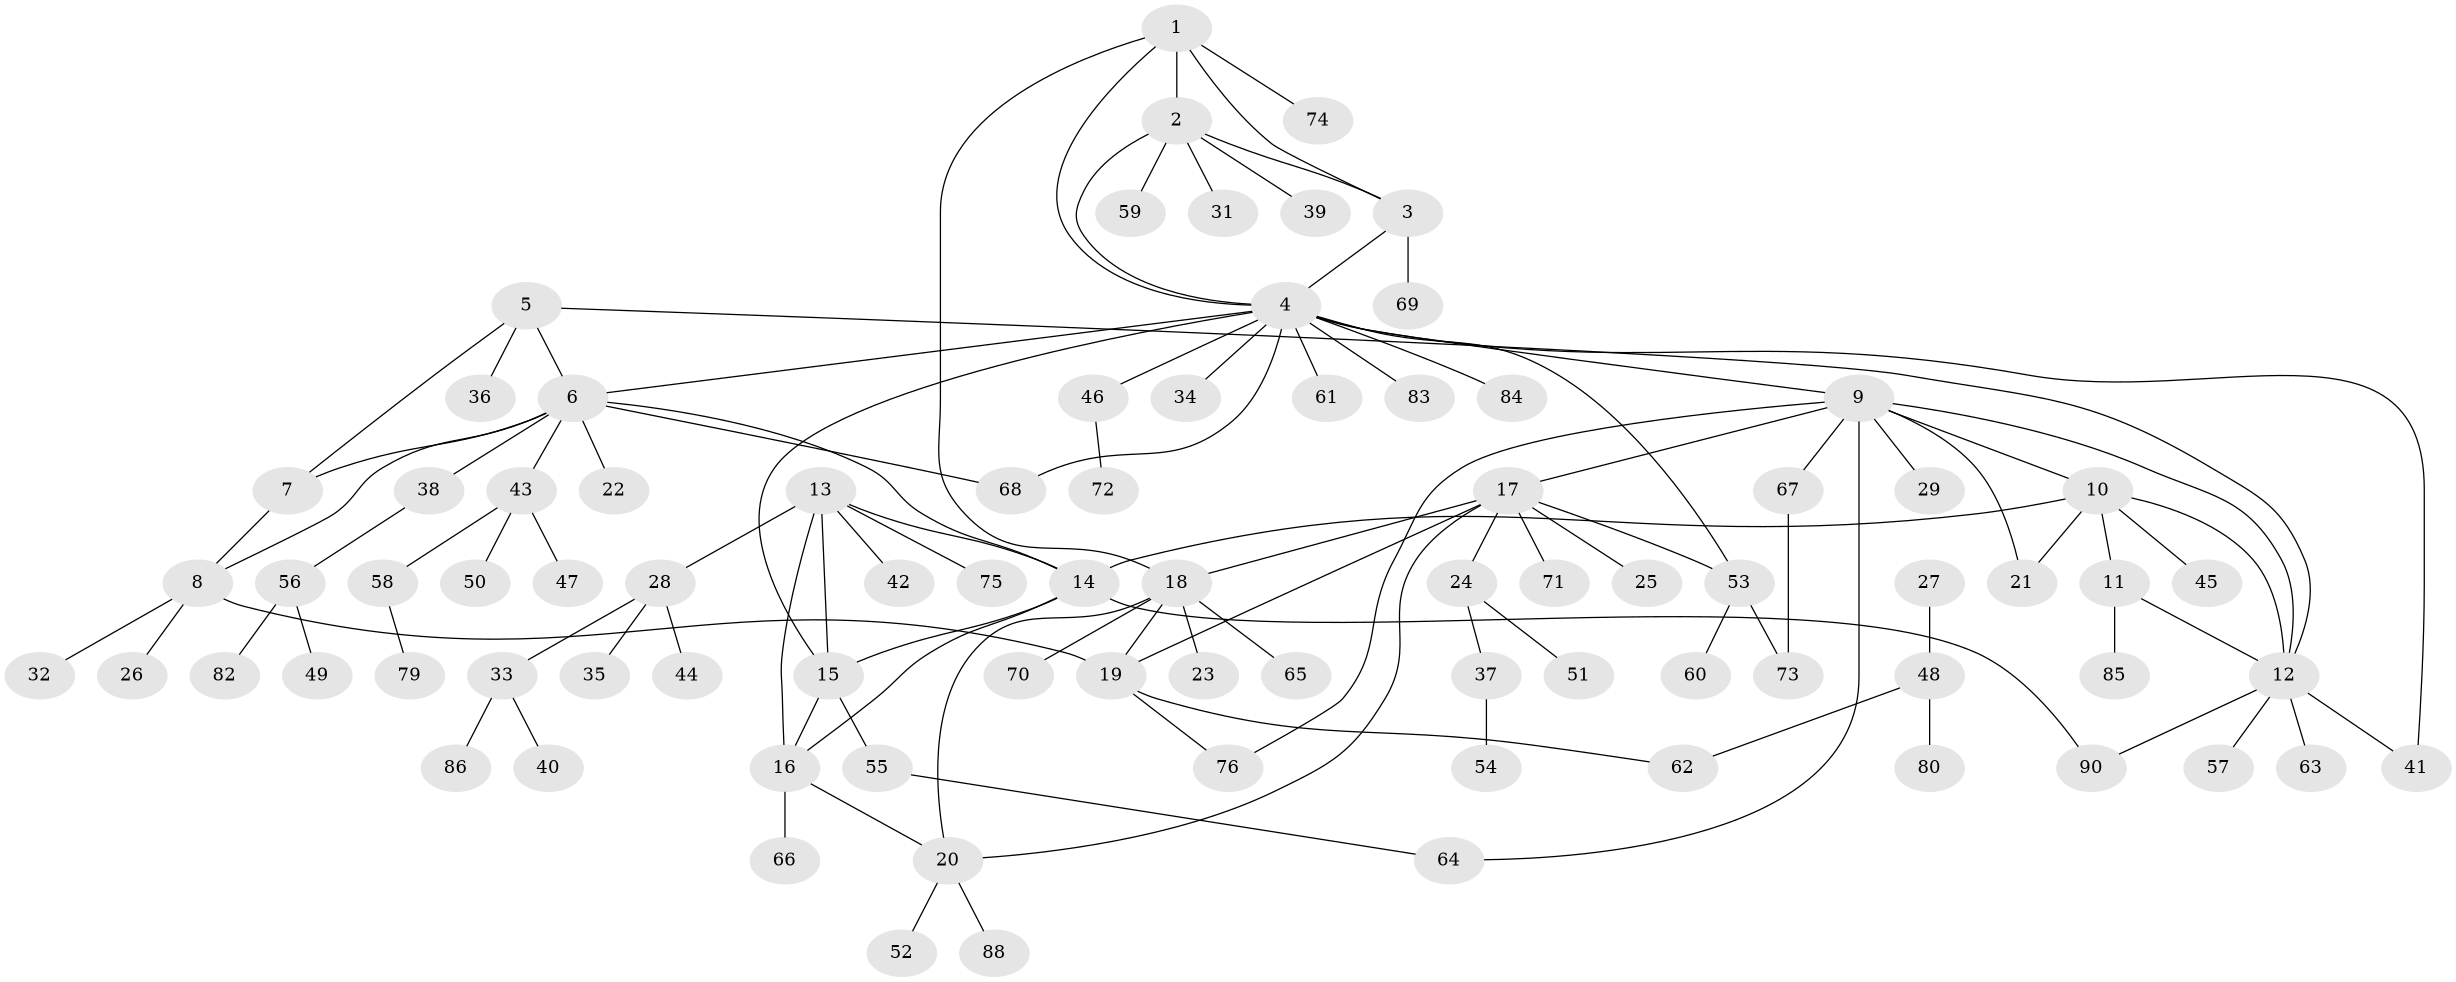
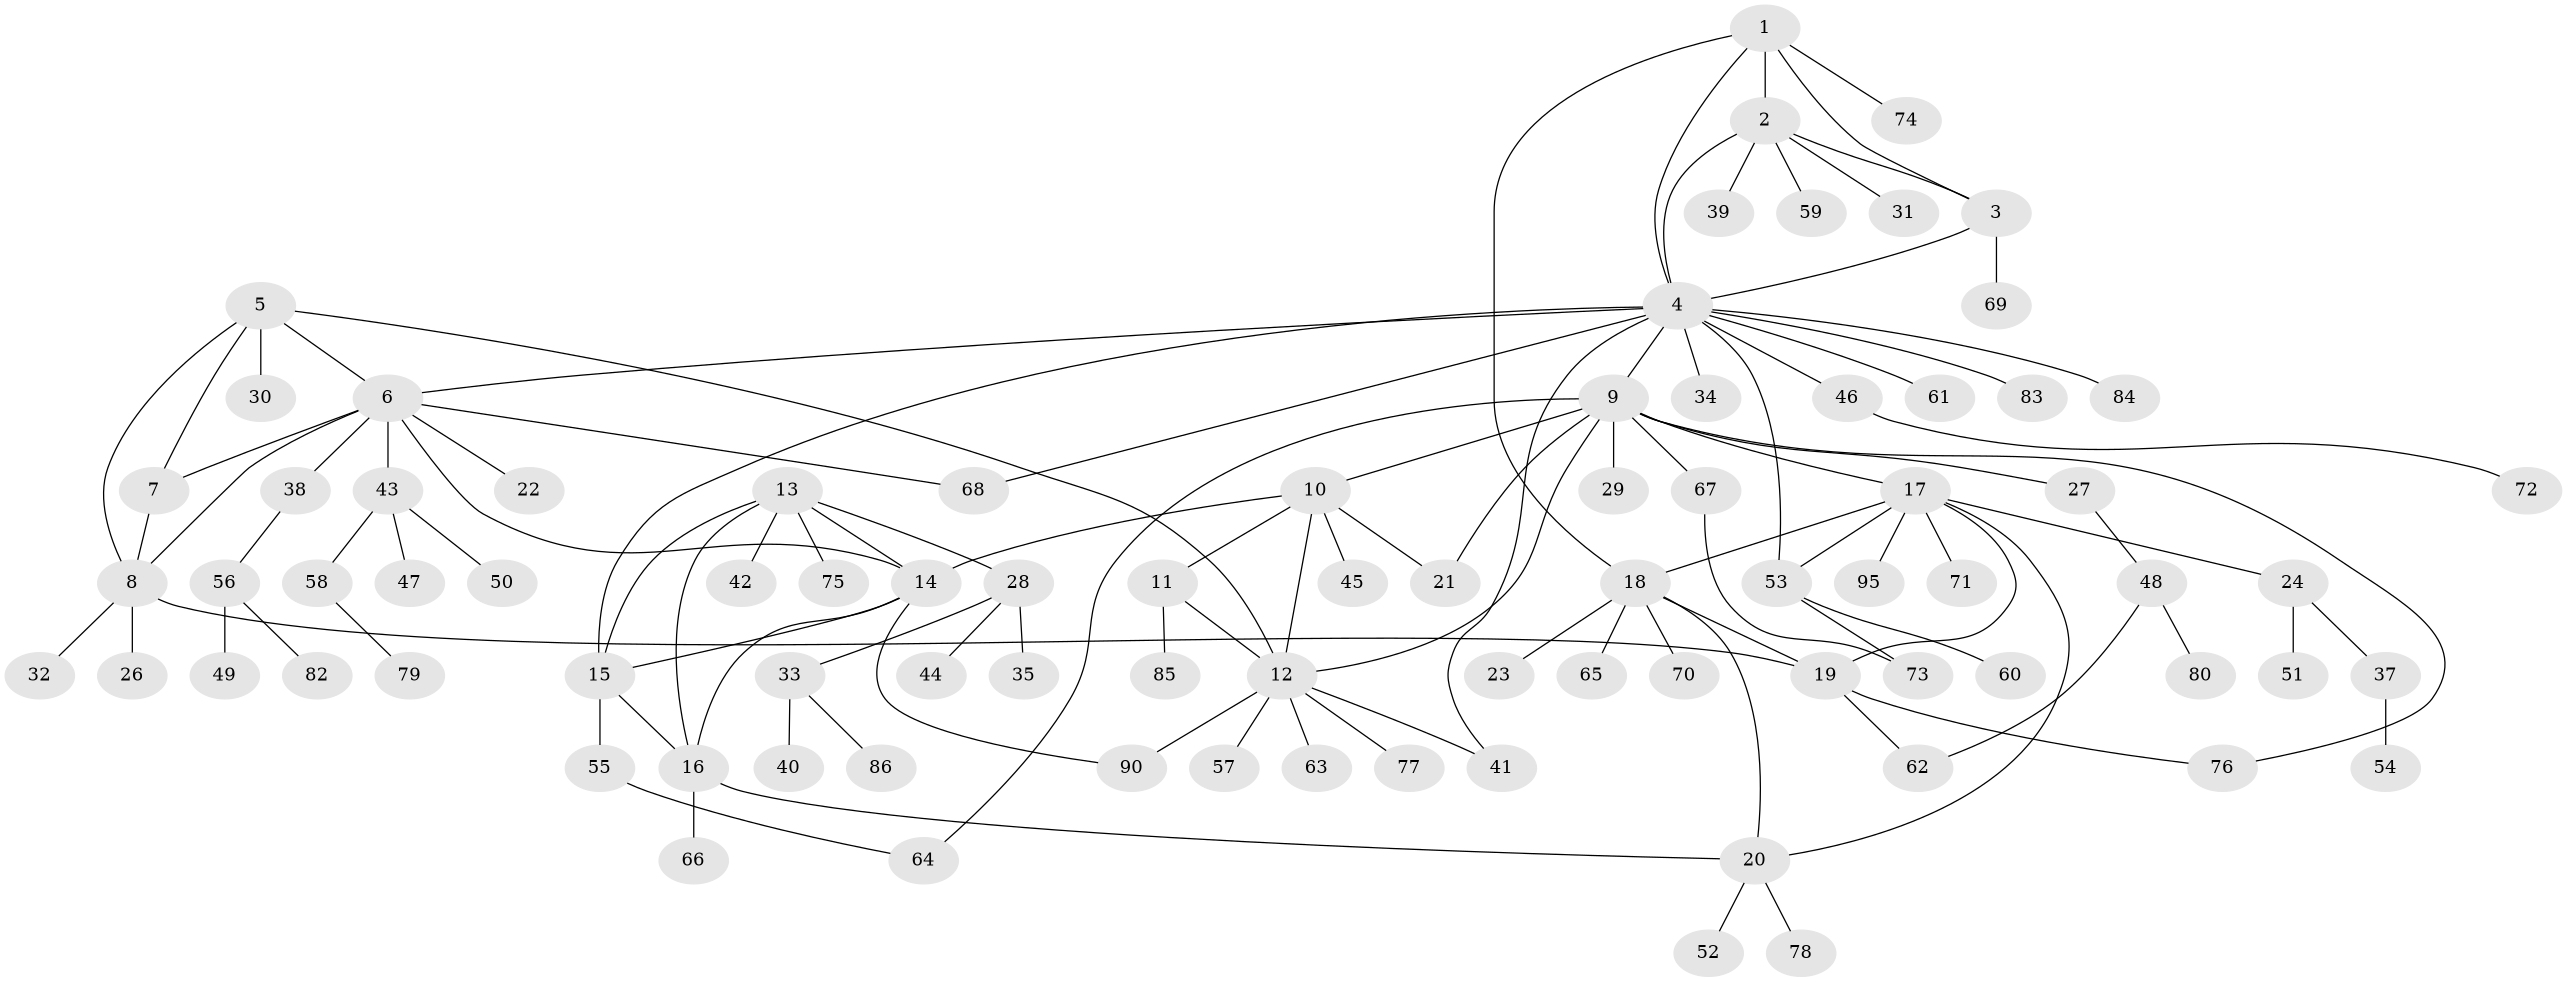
(480, 398) -> (261, 398)
none -> (131, 424)
none -> (1935, 464)
(1647, 583) -> (1869, 583)
none -> (1409, 768)
(994, 953) -> (1801, 953)
